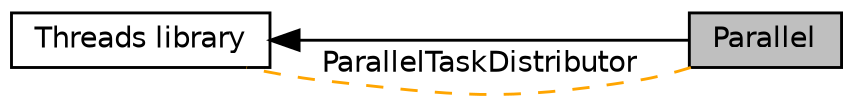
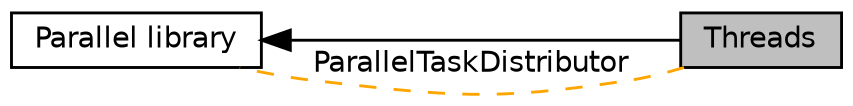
(141, 40) -> (136, 40)
(765, 40) -> (761, 40)
